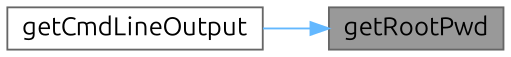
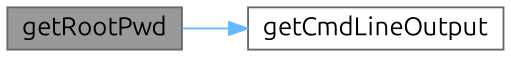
(287, 28) -> (206, 28)
